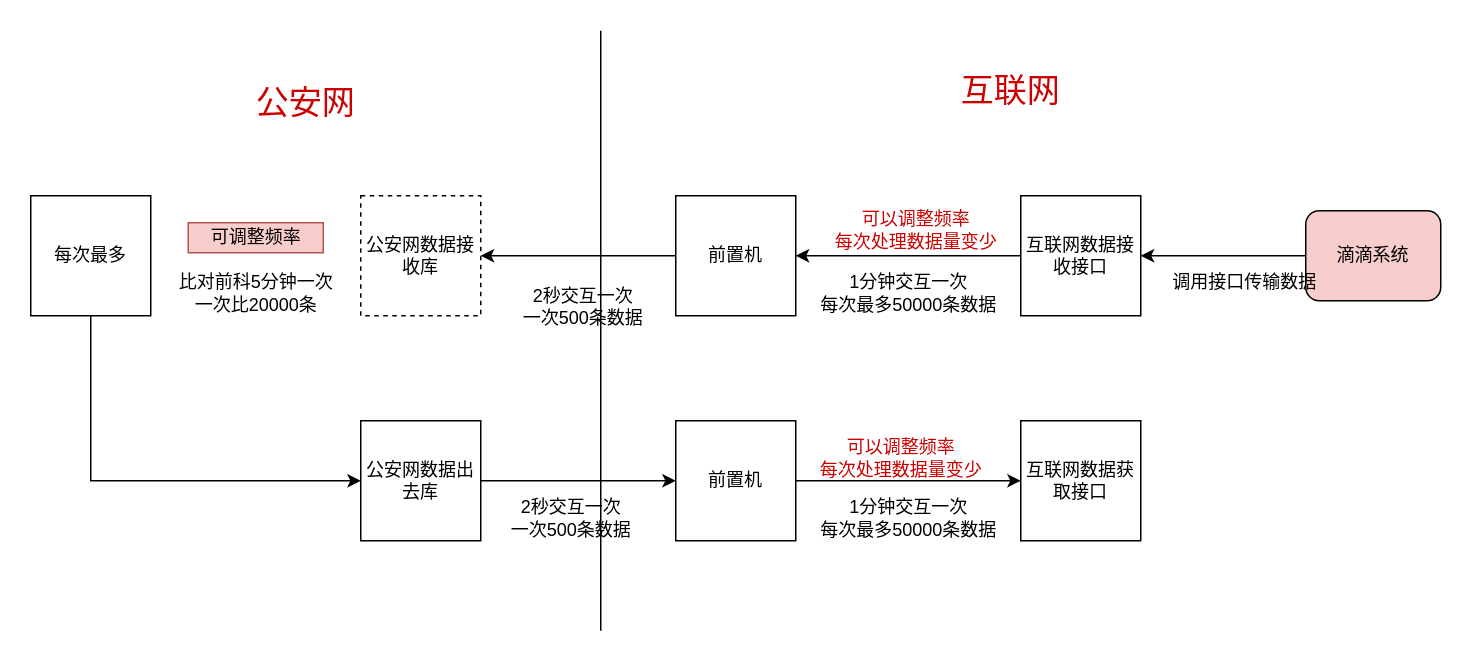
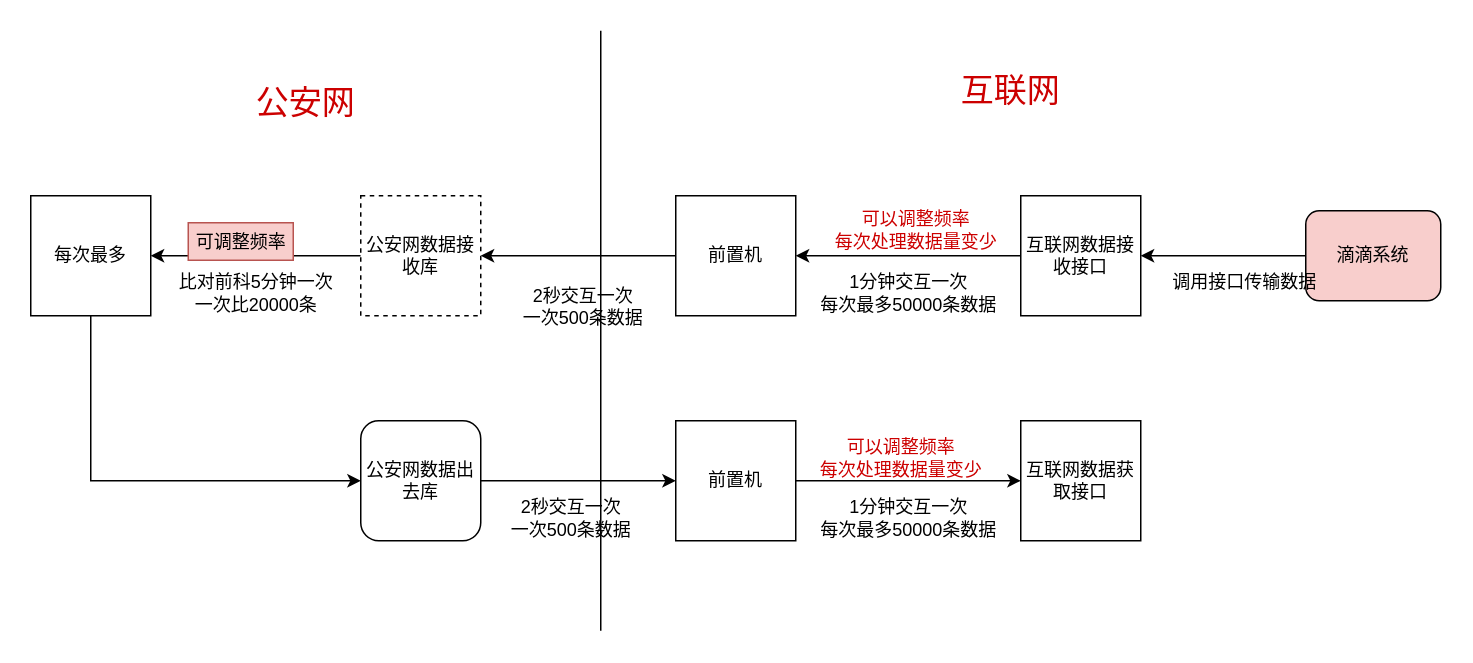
(256, 238) -> (241, 242)
none -> (326, 256)
(421, 481) -> (421, 481)
